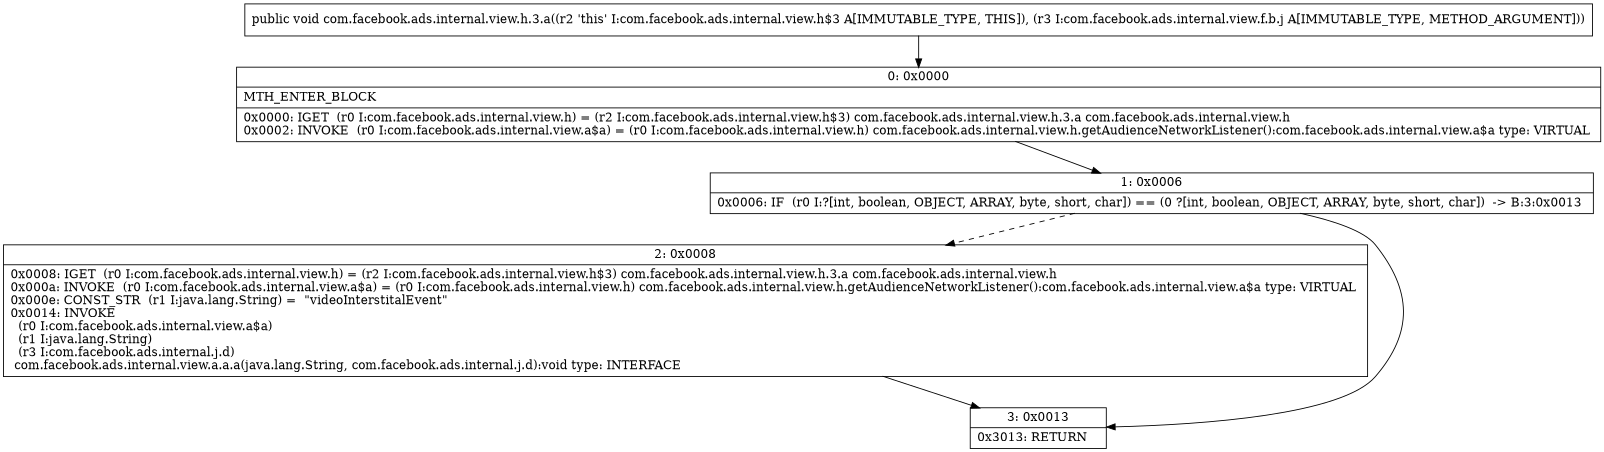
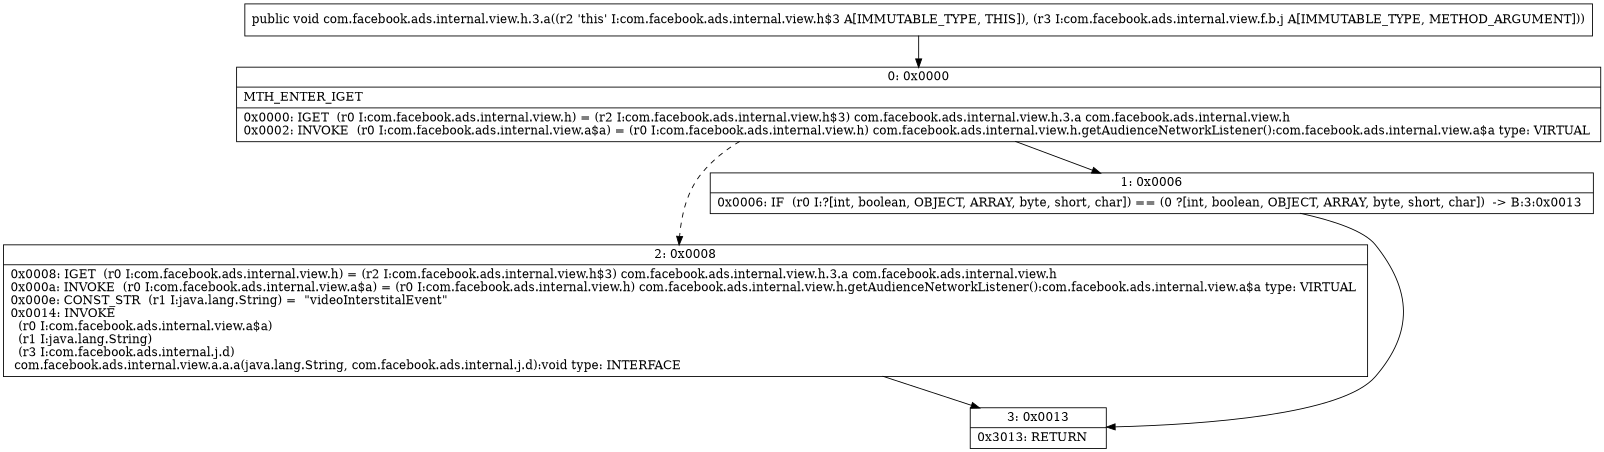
(310, 97) -> (303, 97)
(1015, 228) -> (697, 180)
